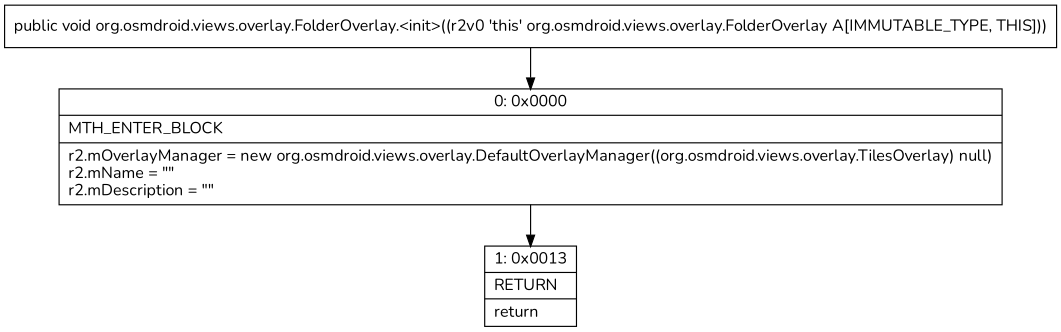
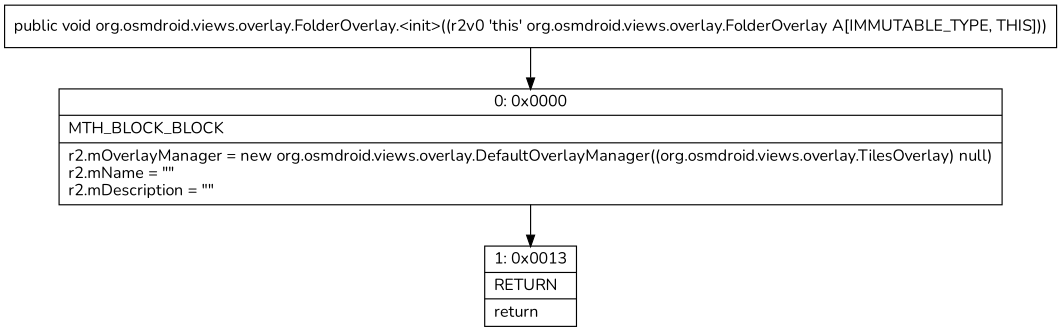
(146, 128) -> (146, 128)
